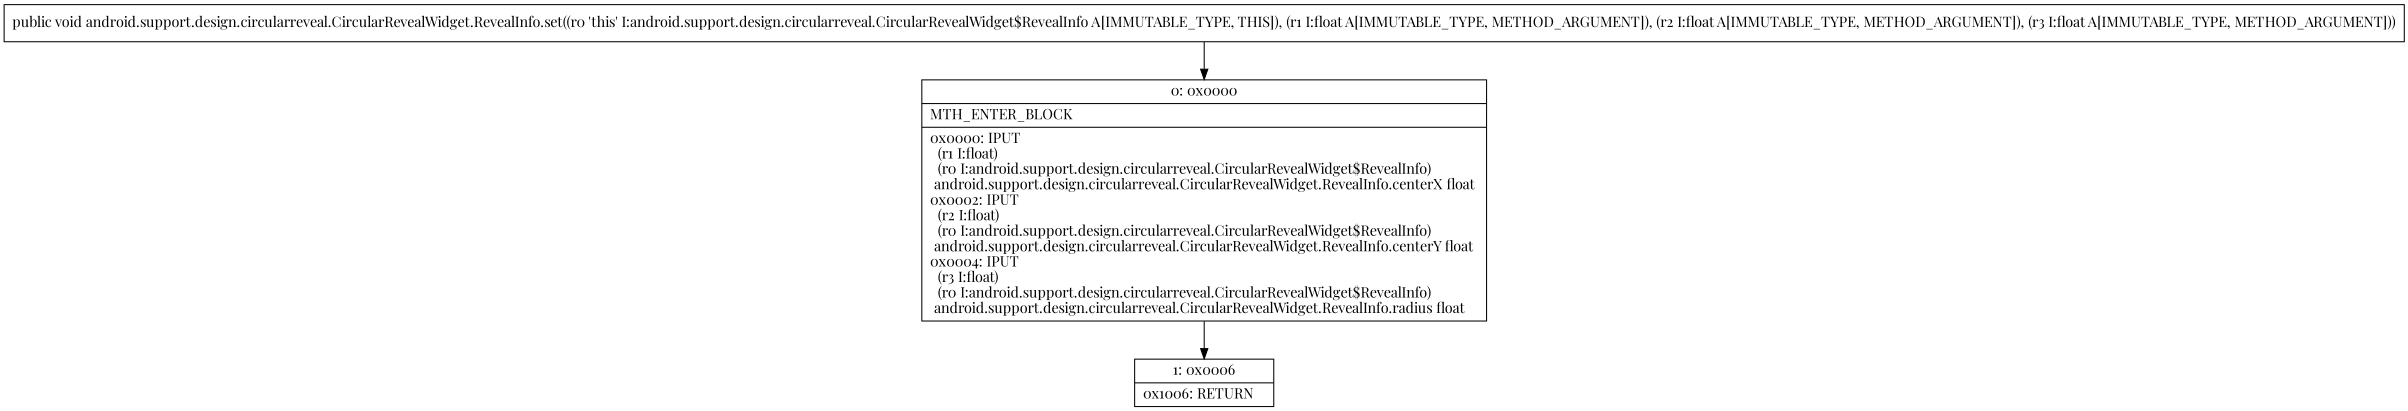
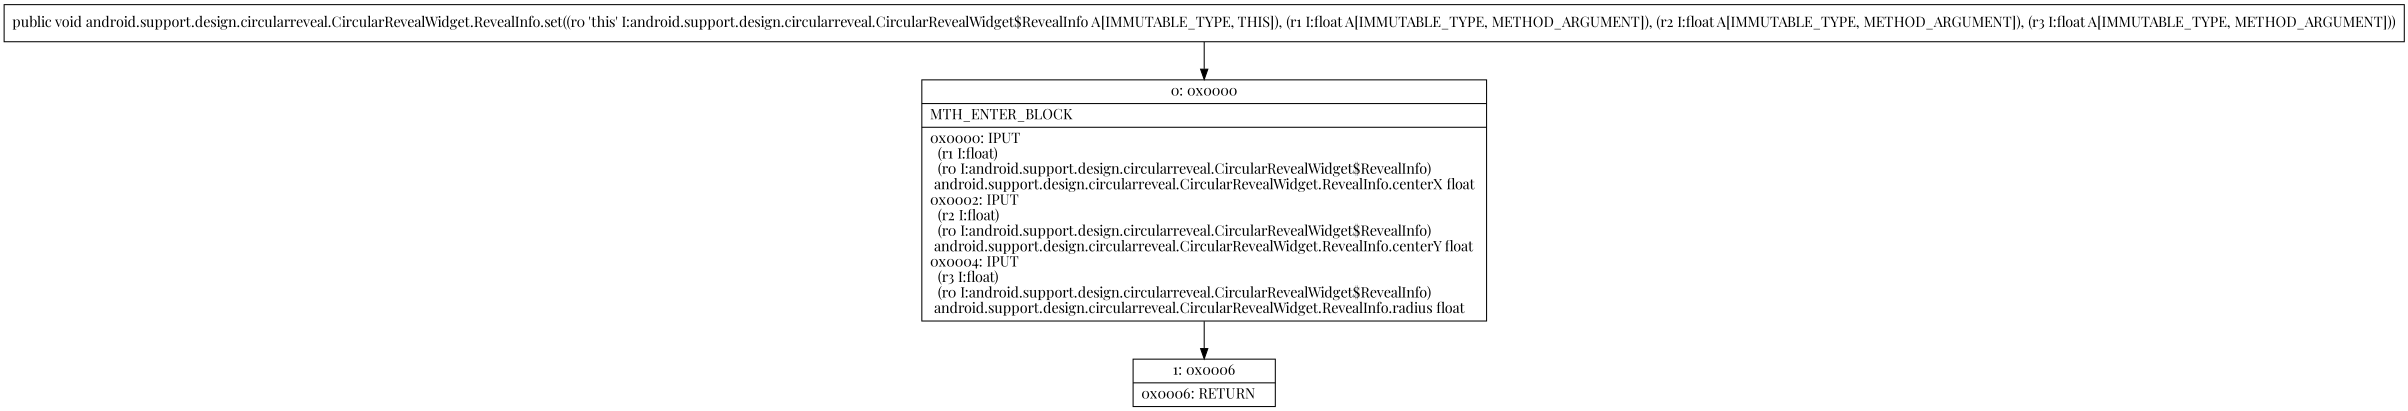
(1204, 394) -> (1204, 394)
